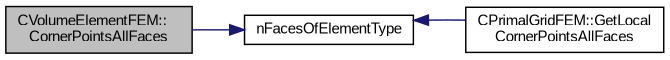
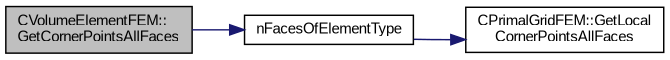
(447, 20) -> (432, 40)
(99, 30) -> (99, 30)
